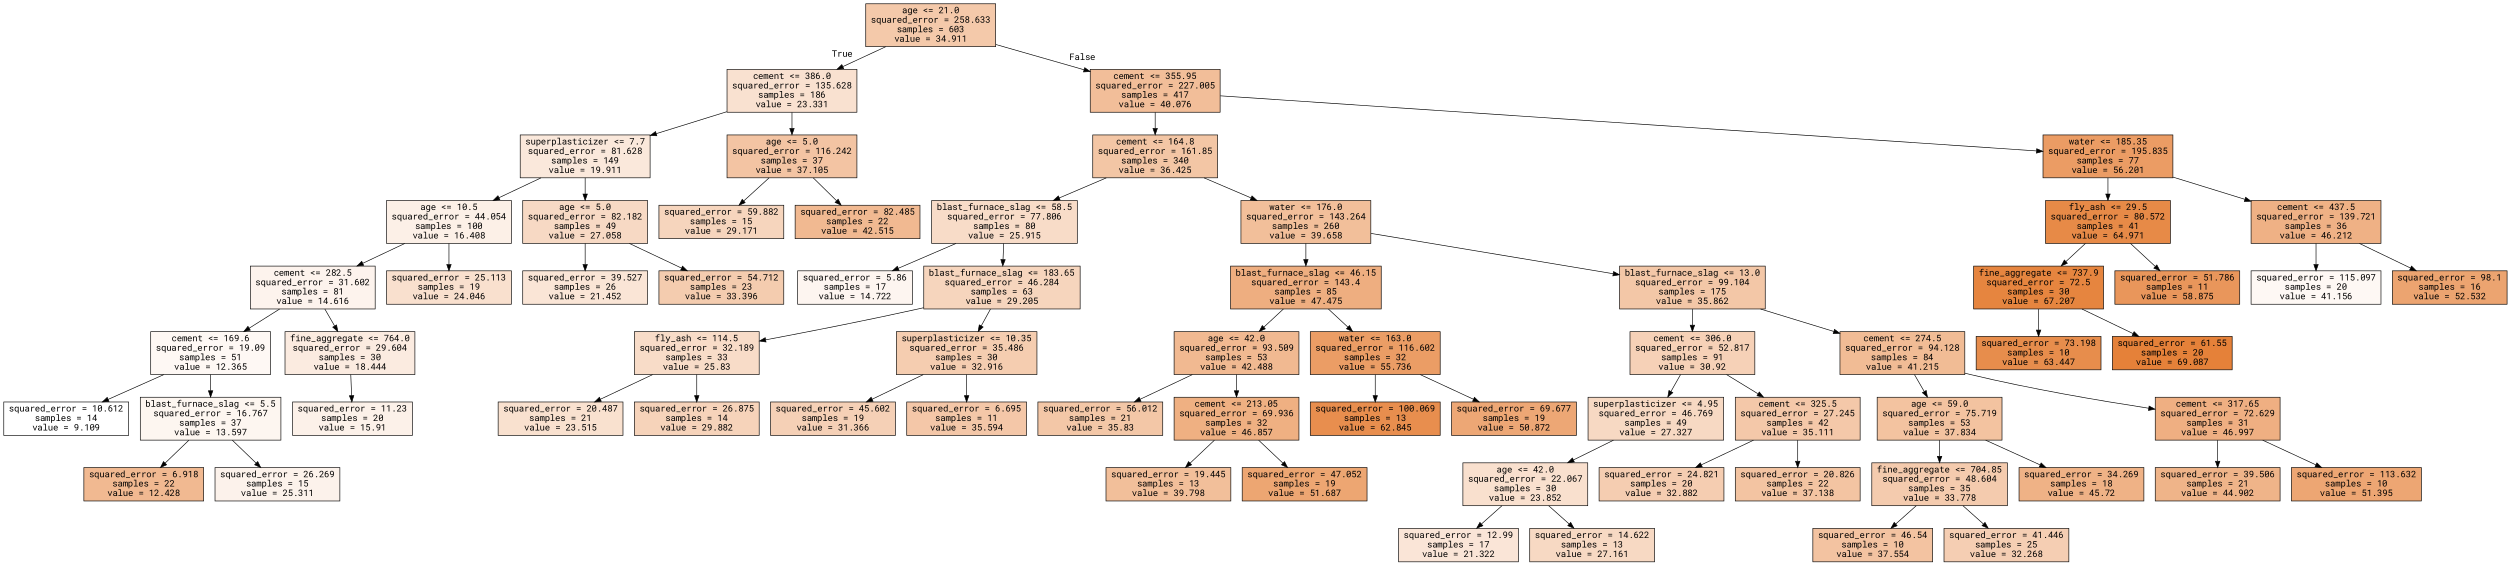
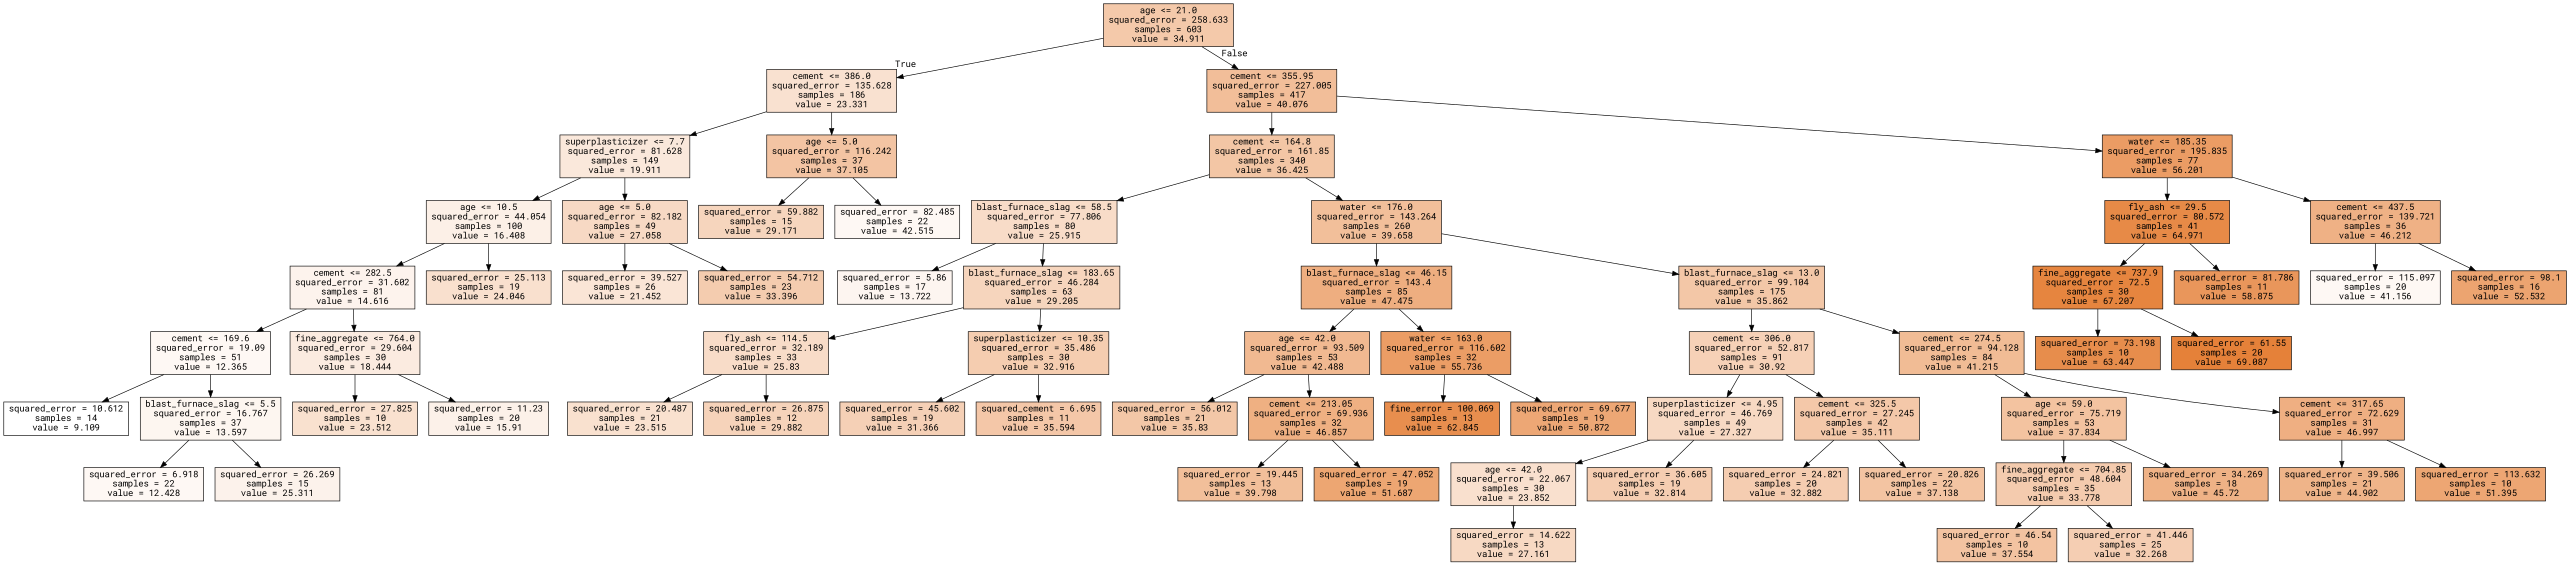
(858, 222) -> (897, 222)
(855, 288) -> (895, 288)
(2177, 288) -> (2237, 288)
none -> (355, 419)
(697, 419) -> (766, 419)
(967, 419) -> (1039, 419)
(1375, 419) -> (1442, 419)
(144, 484) -> (144, 484)
none -> (1650, 484)
(1458, 545) -> none
